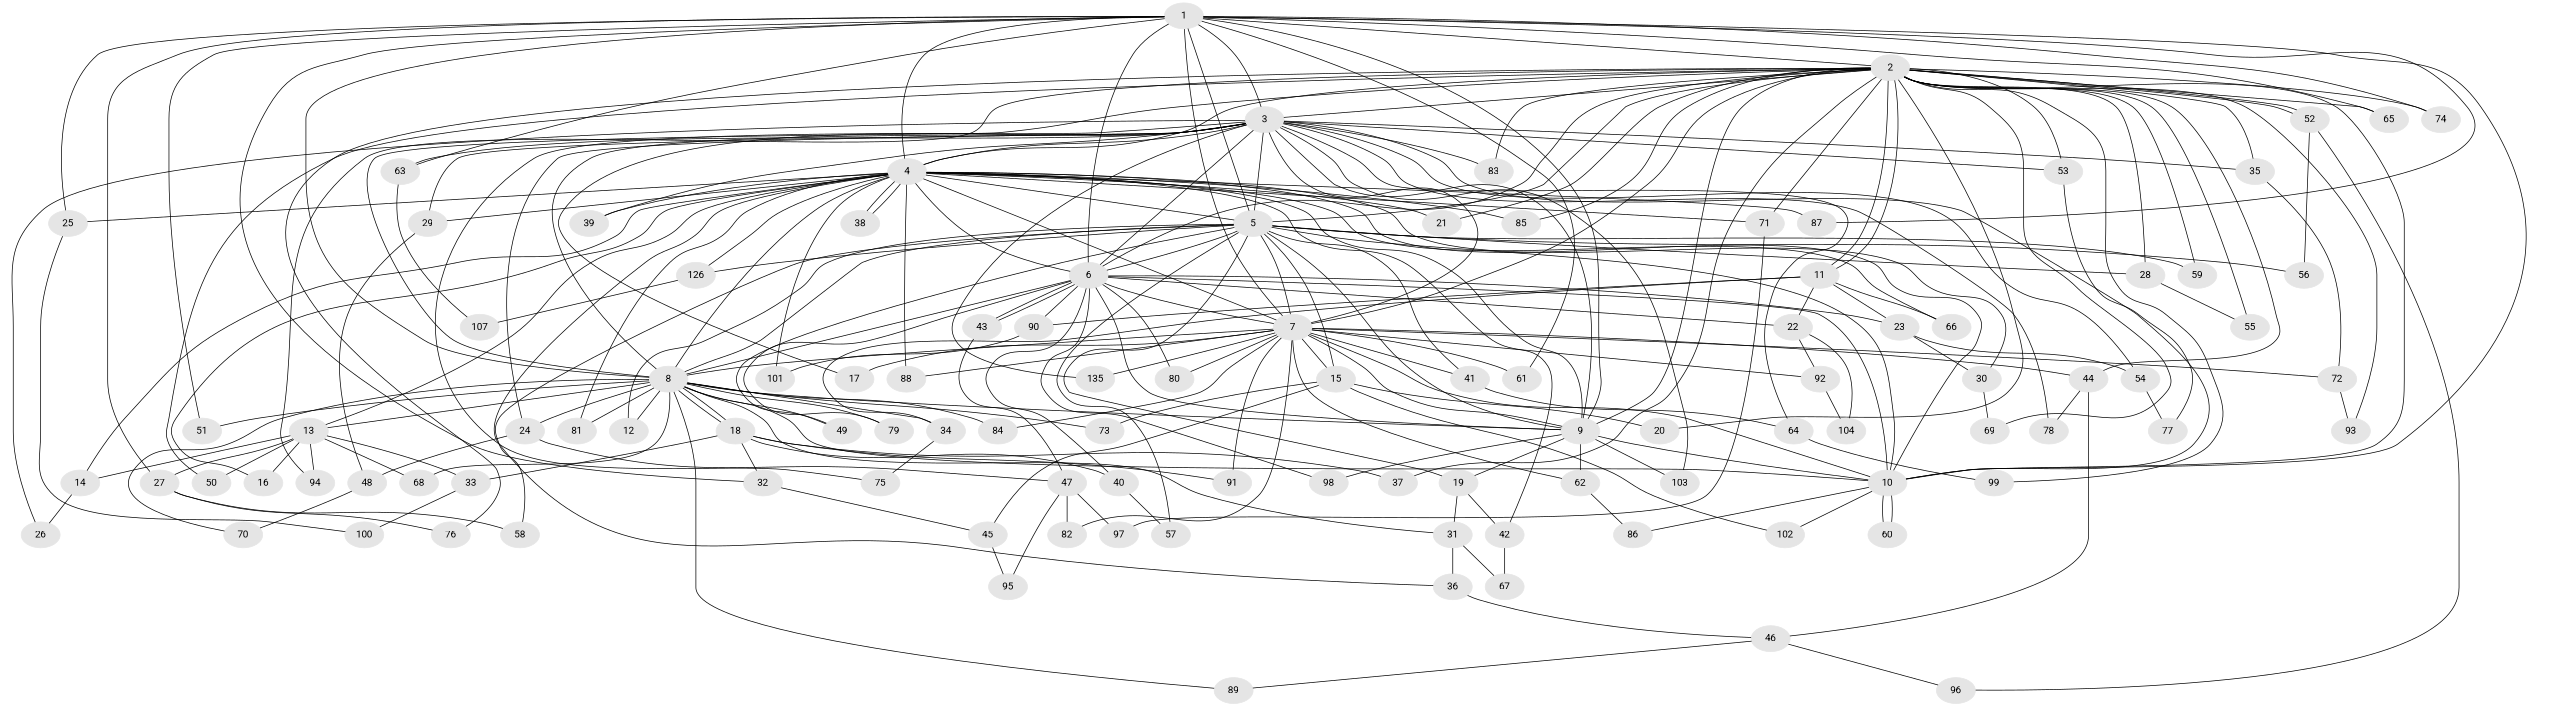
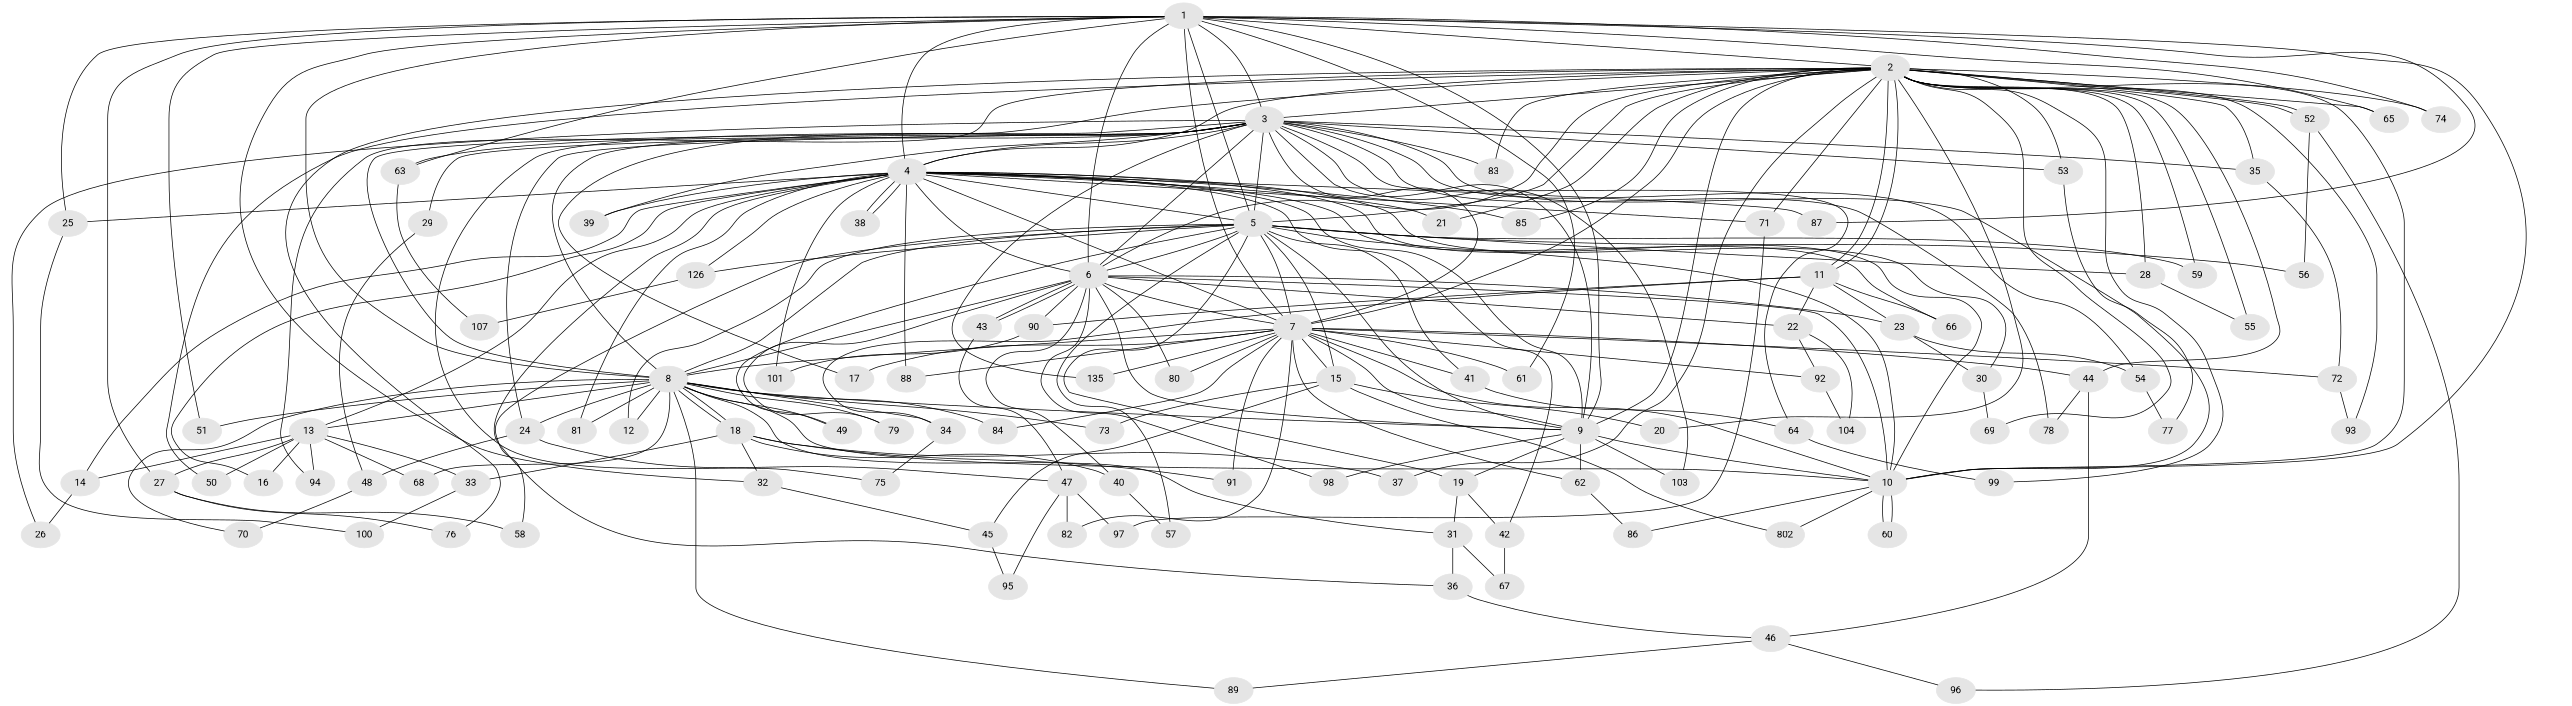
(634, 201) -> none
(766, 253) -> none
(1785, 535) -> (1785, 535)
